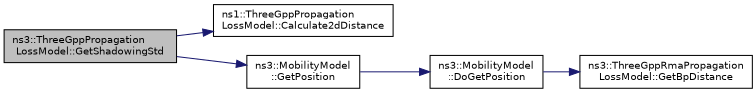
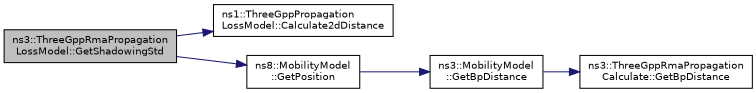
(90, 46) -> (90, 46)
(303, 72) -> (303, 72)
(487, 72) -> (487, 72)
(666, 72) -> (666, 72)
